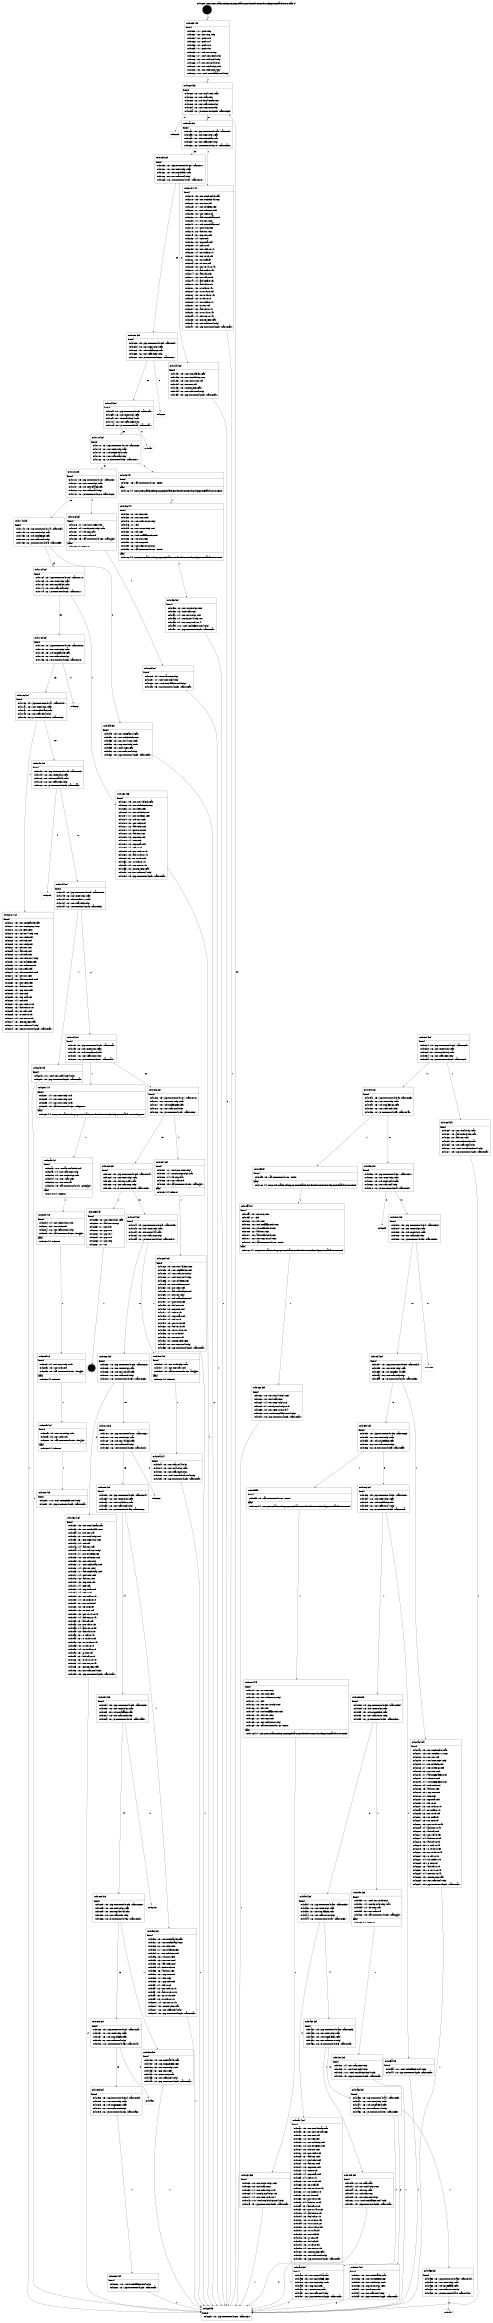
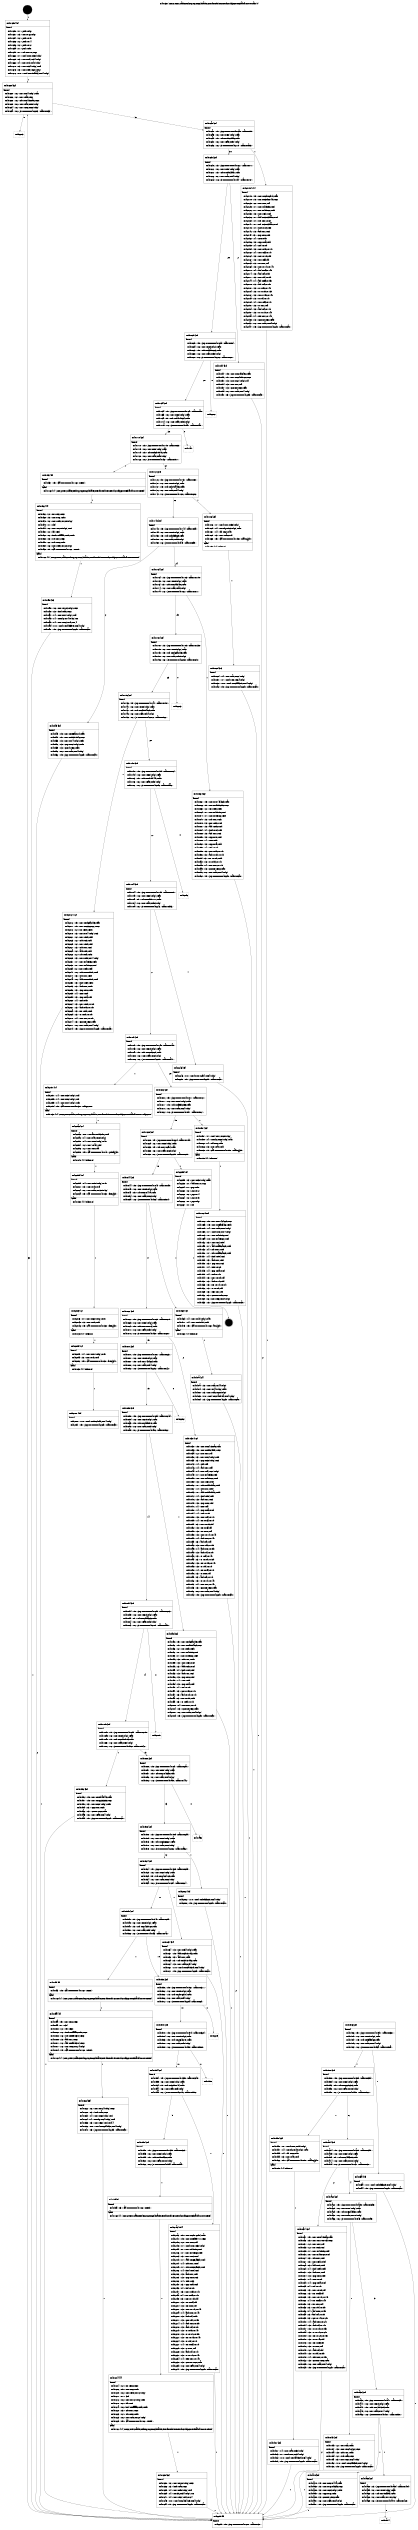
(383, 1467) -> none
none -> (164, 1855)
(374, 2282) -> none
